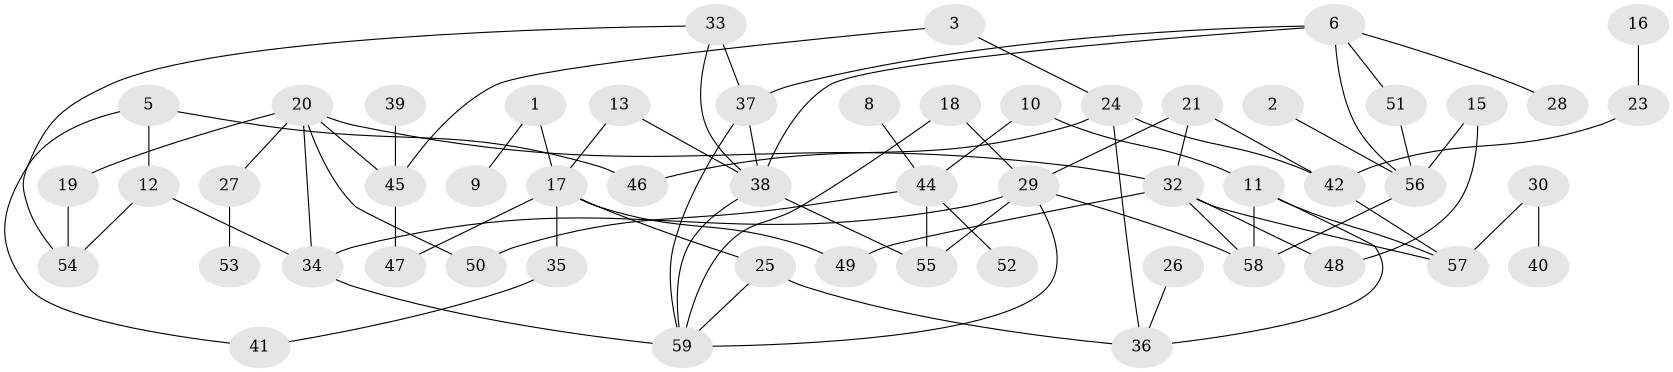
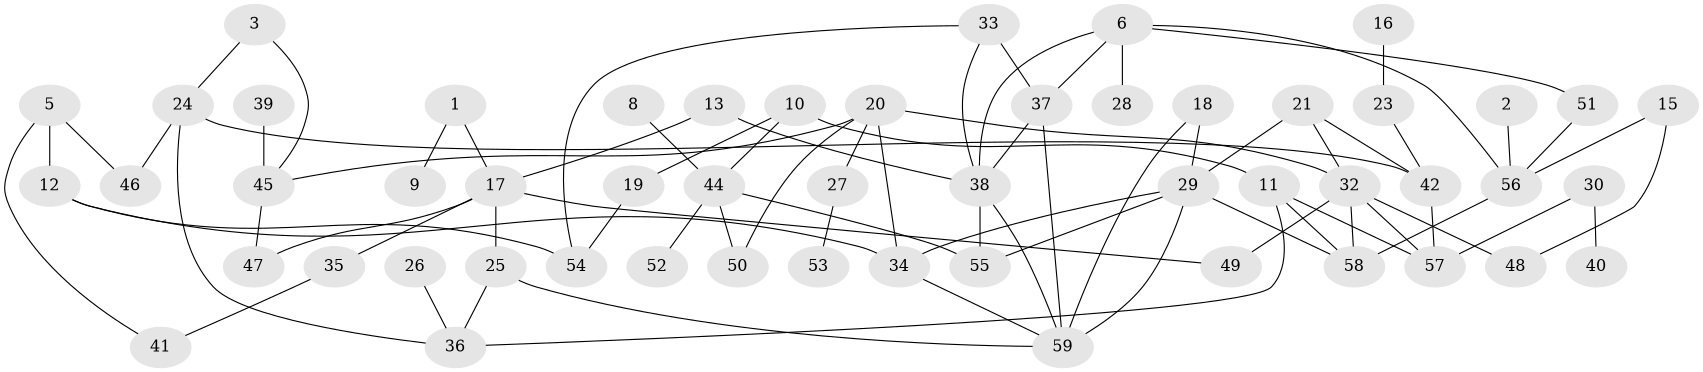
(182, 140) -> (726, 140)
